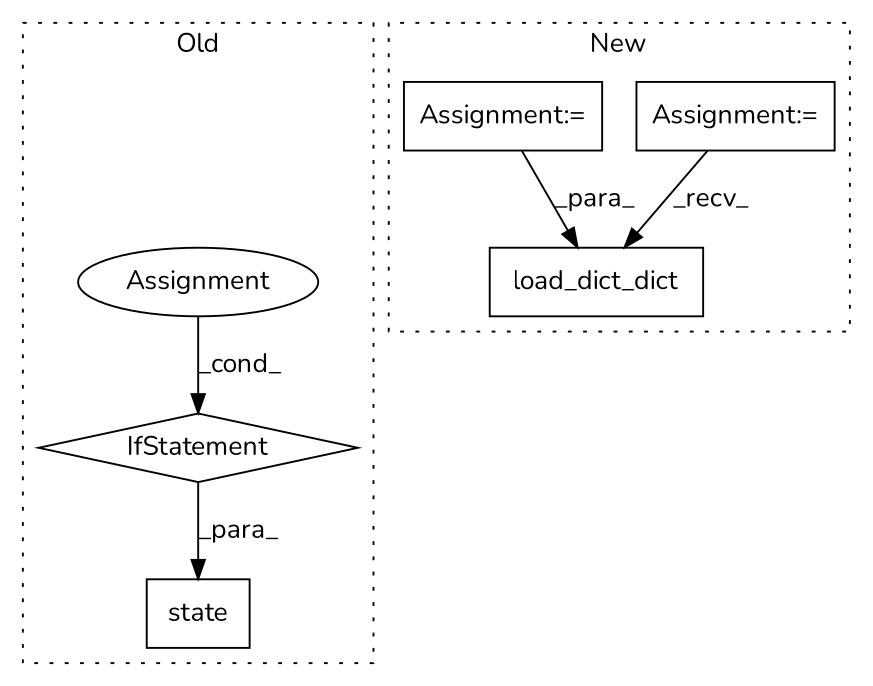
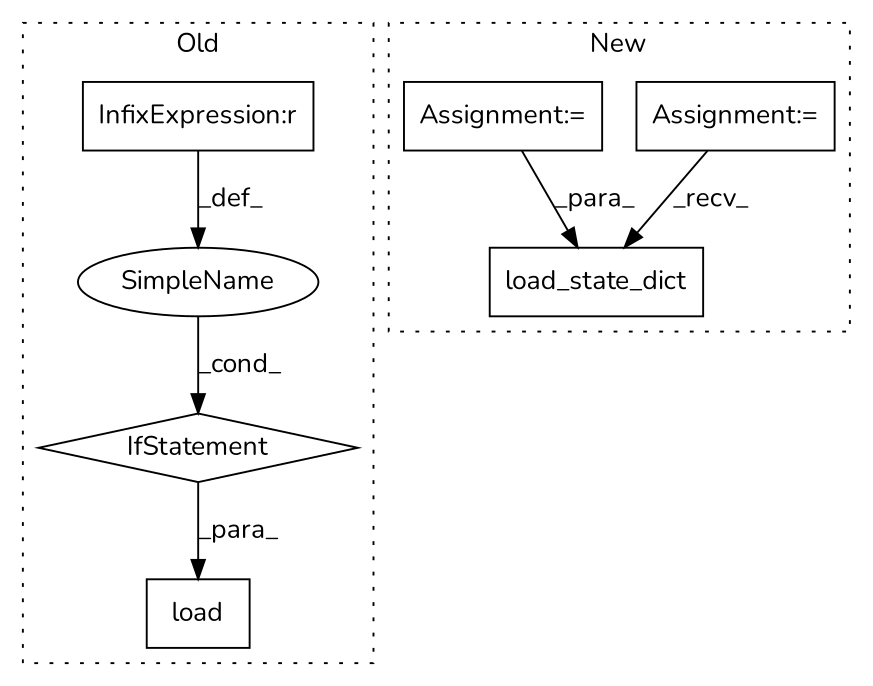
none -> (198, 116)
(198, 282) -> (198, 282)
(596, 282) -> (596, 282)
(198, 614) -> (198, 614)
